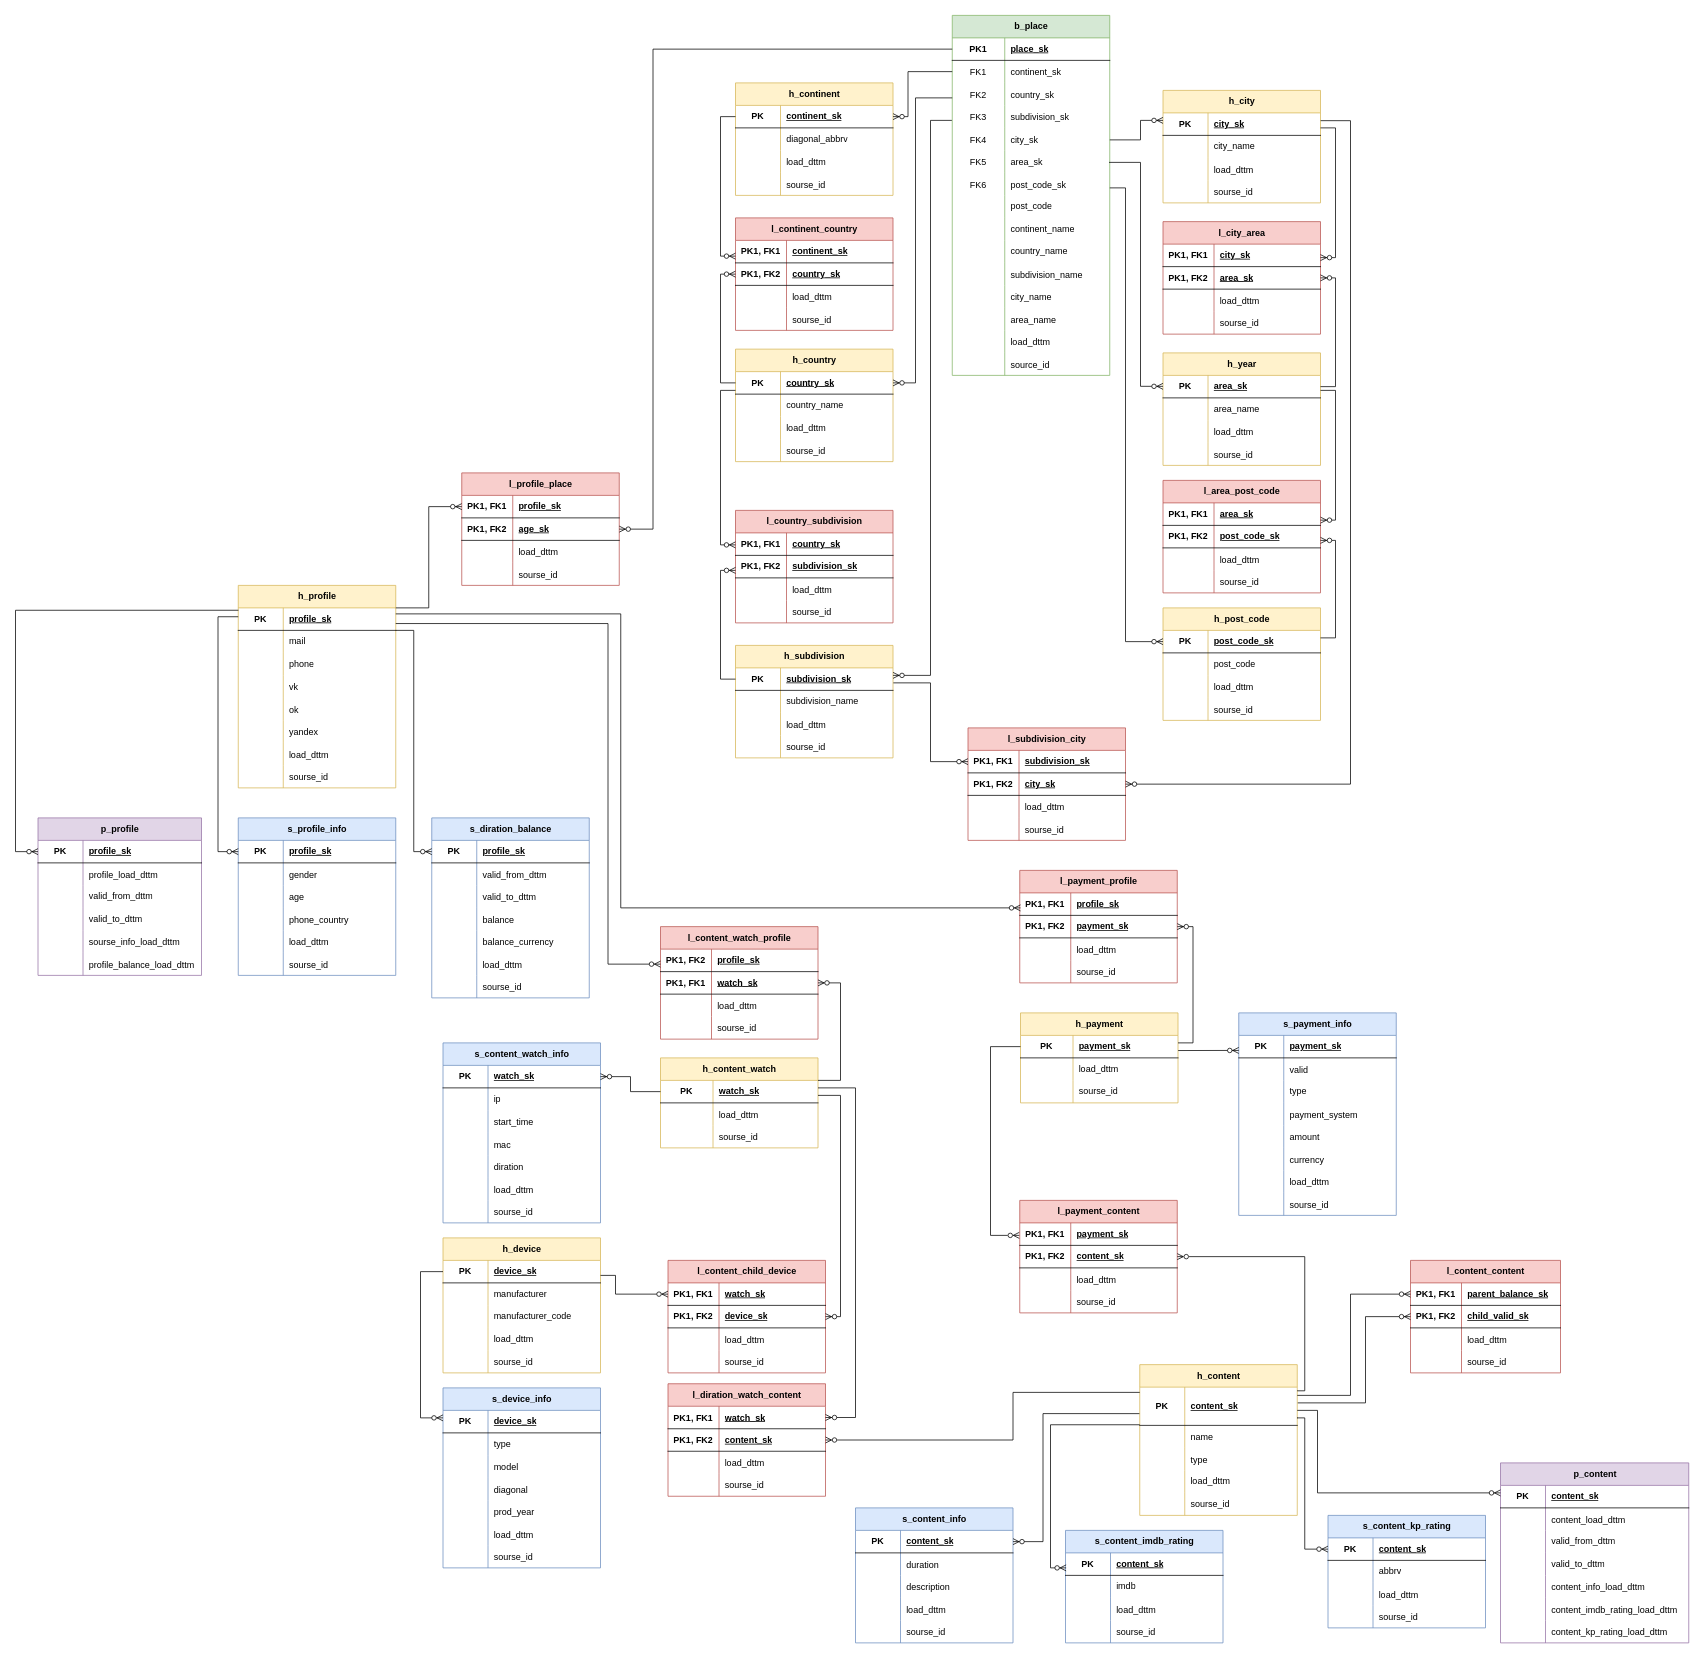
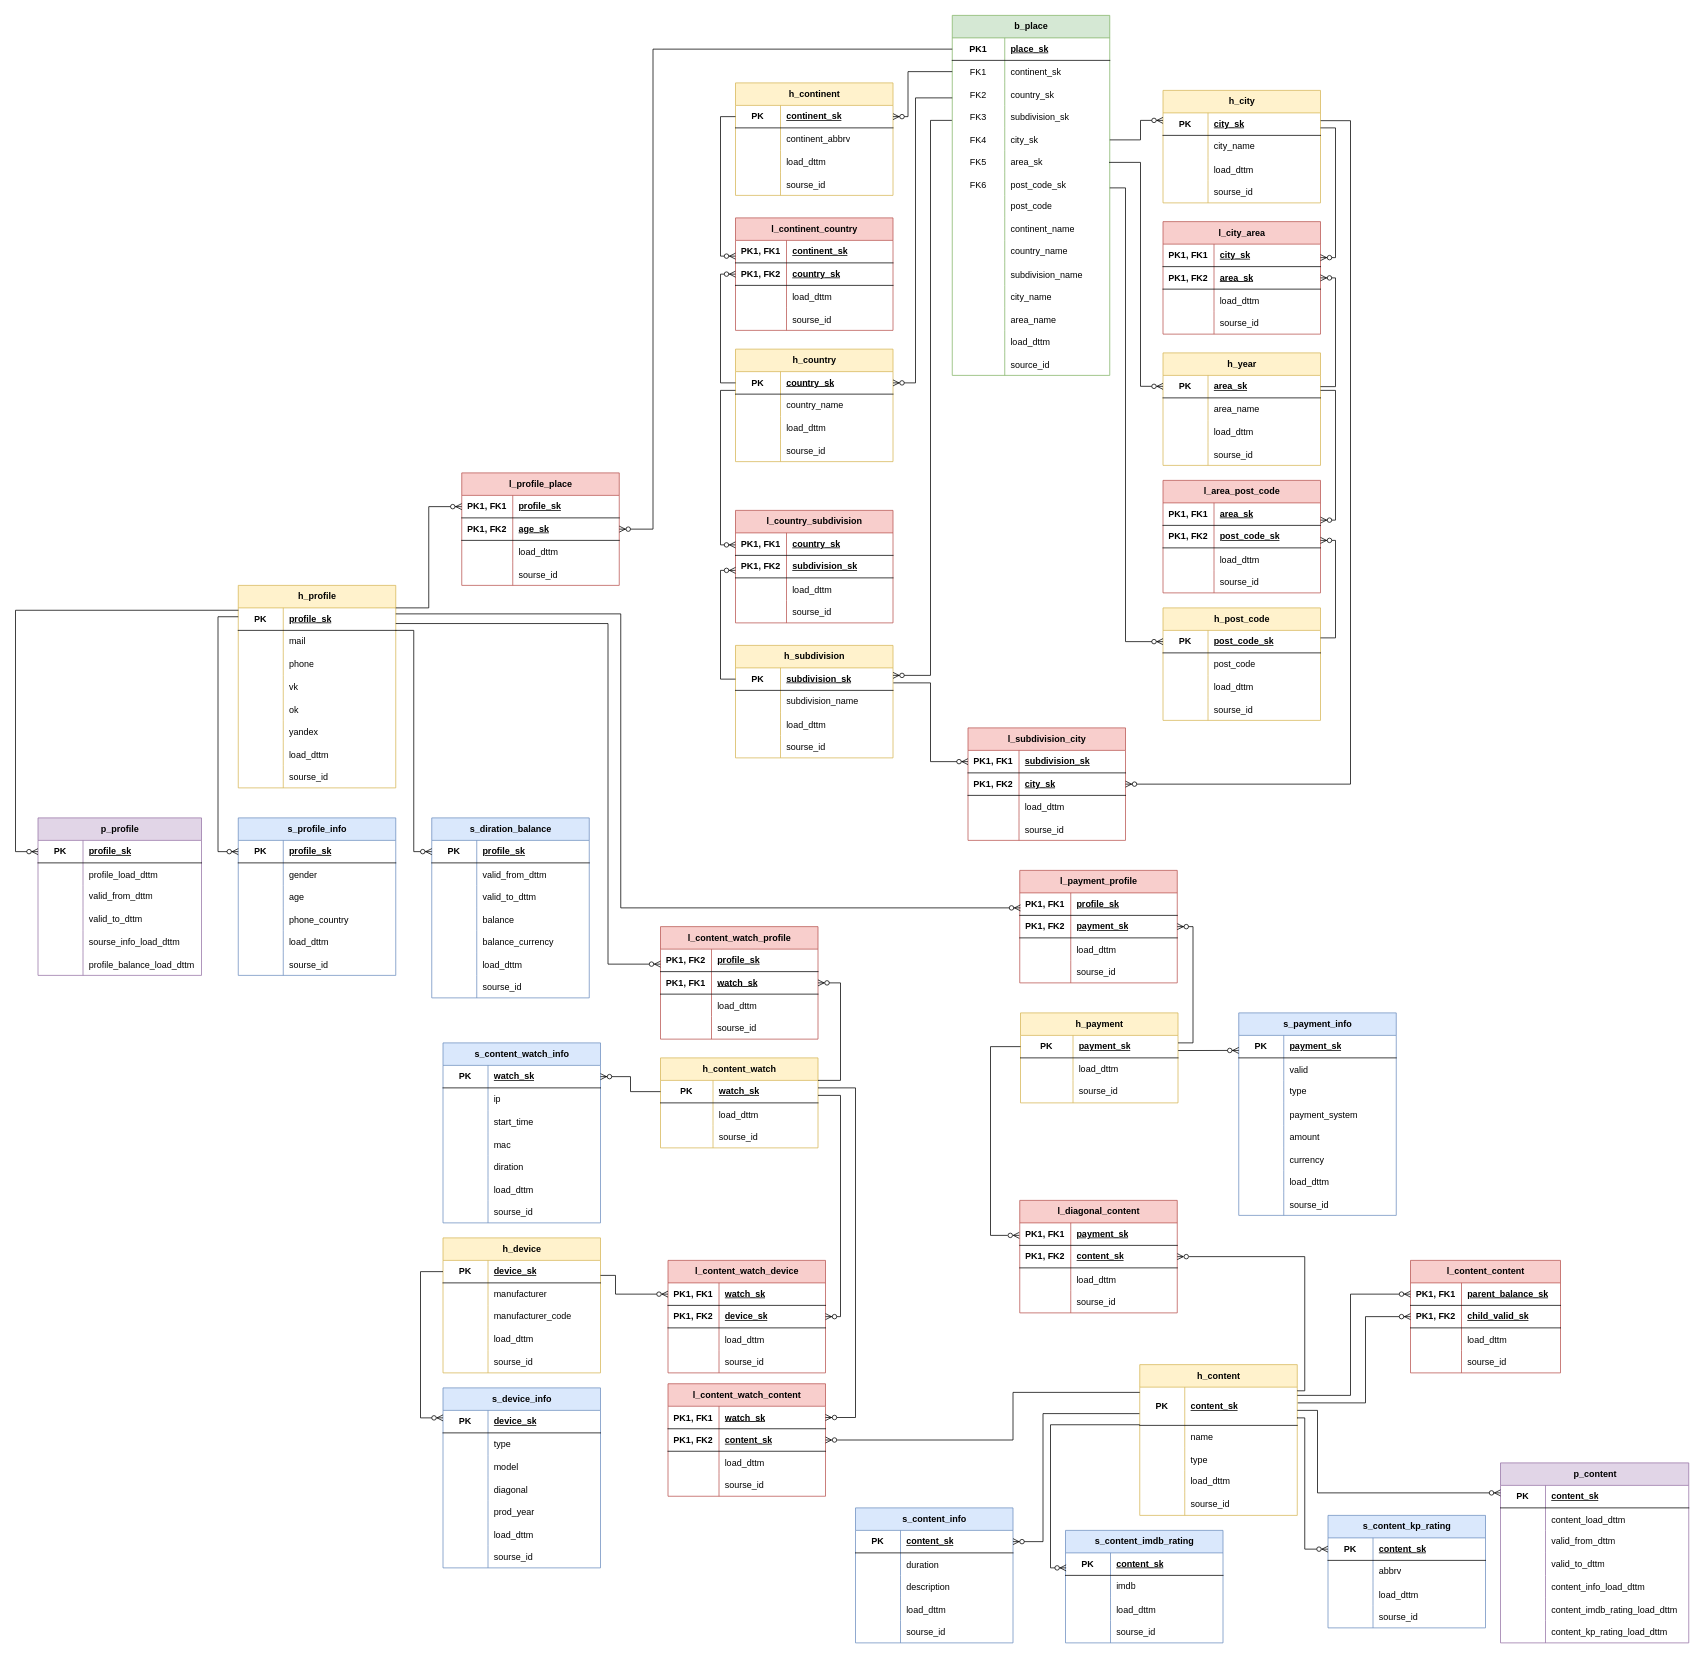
(819, 139) -> (823, 139)
(1099, 1212) -> (1099, 1212)
(747, 1272) -> (747, 1272)
(747, 1395) -> (747, 1395)
